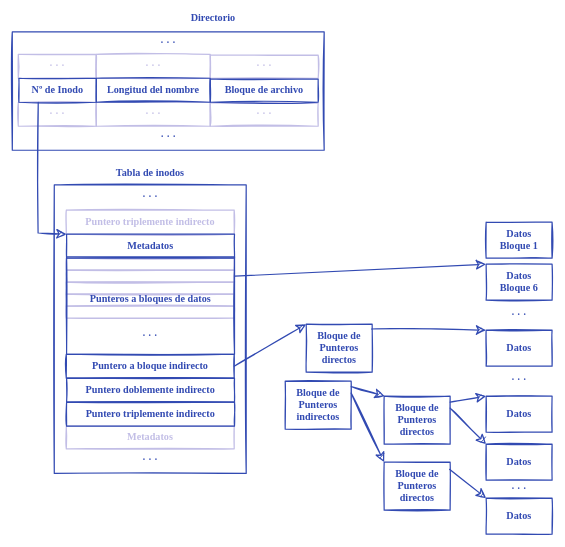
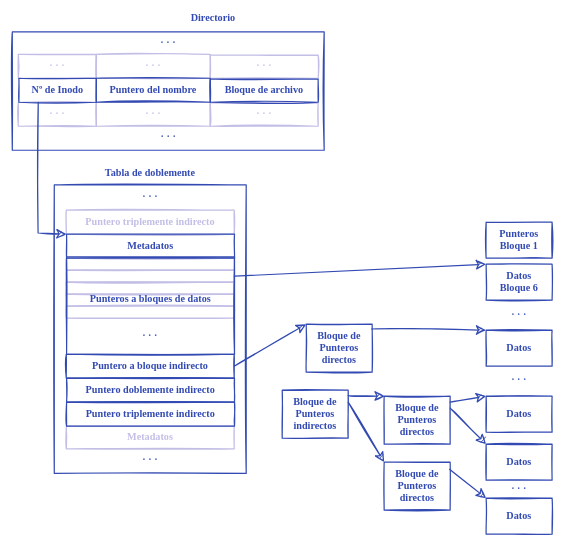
(153, 90) -> (153, 90)
(150, 172) -> (150, 172)
(519, 234) -> (519, 234)
(318, 405) -> (315, 414)
